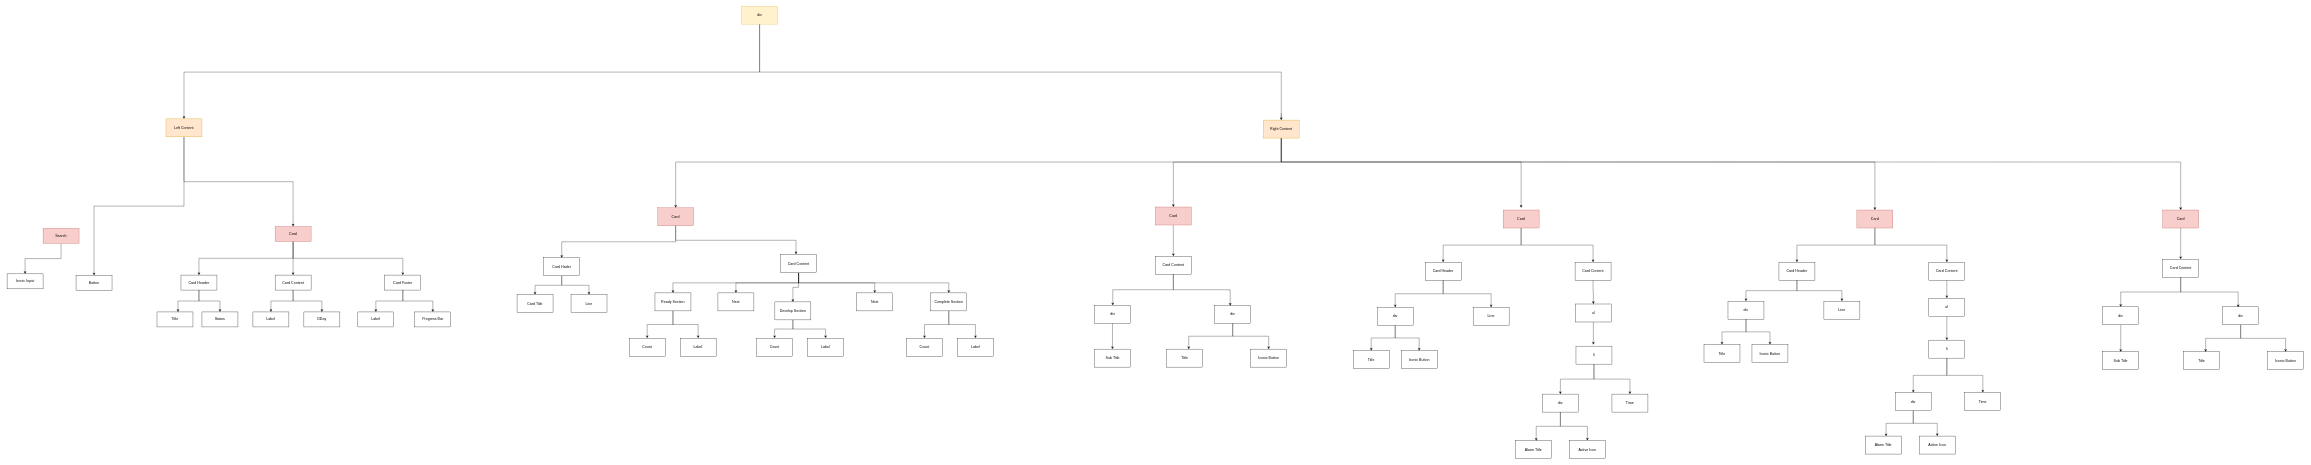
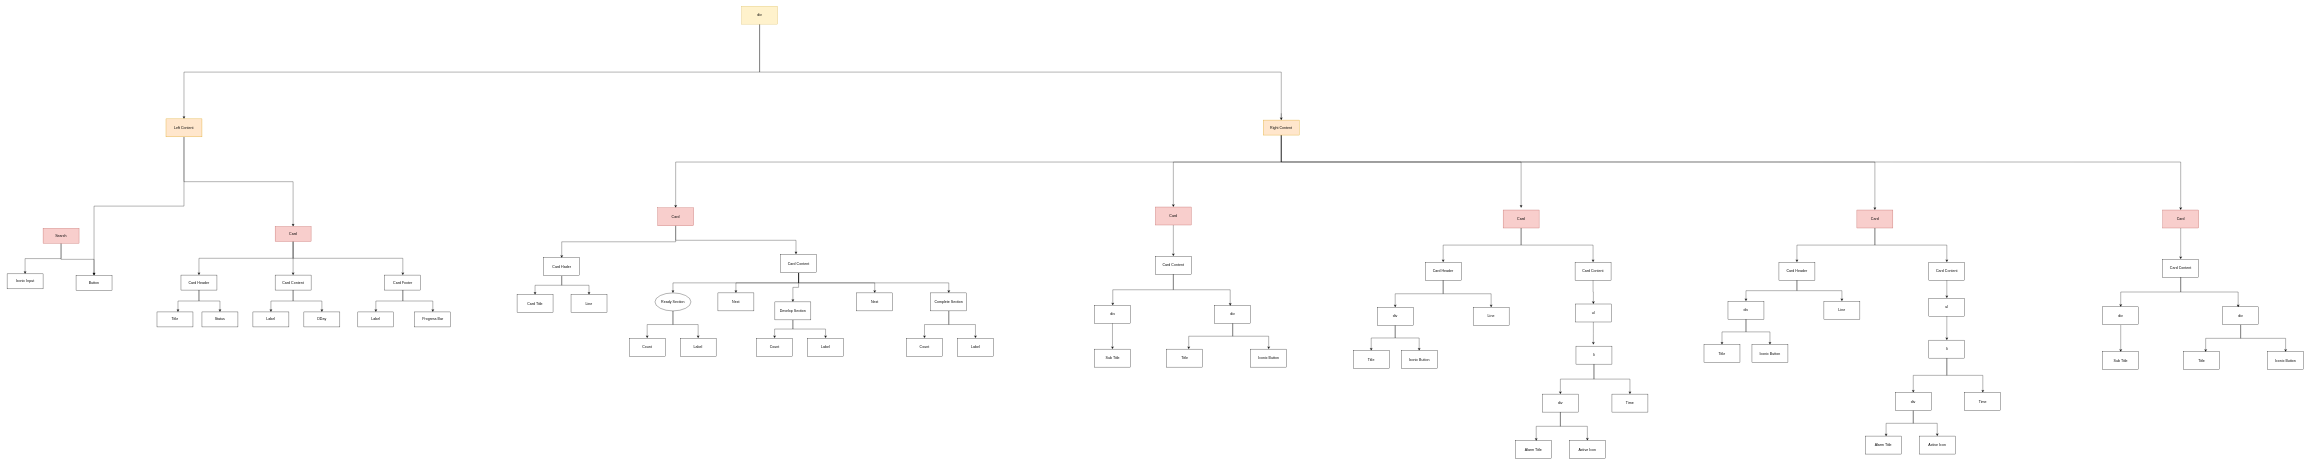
(1281, 129) -> (1281, 128)
none -> (75, 260)
(672, 302) -> (672, 302)
